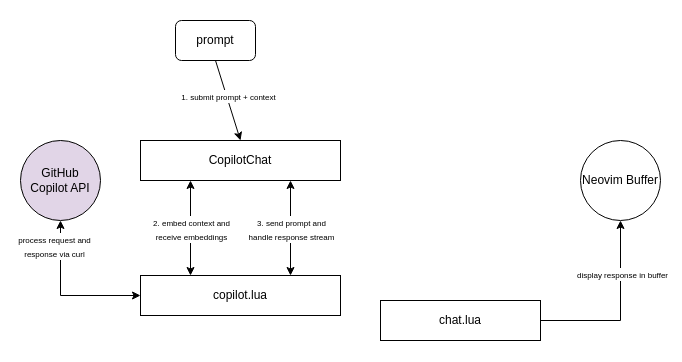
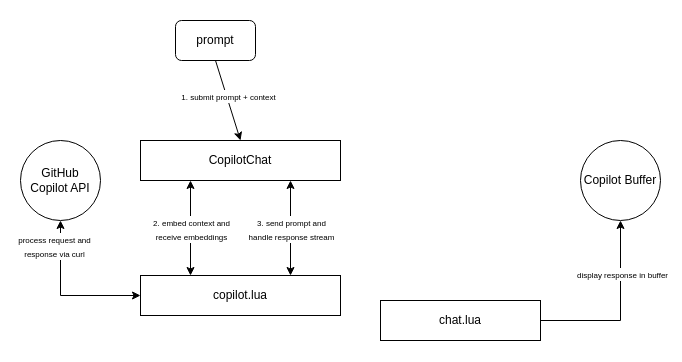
(61, 181) -> (61, 181)
(621, 181) -> (621, 181)
